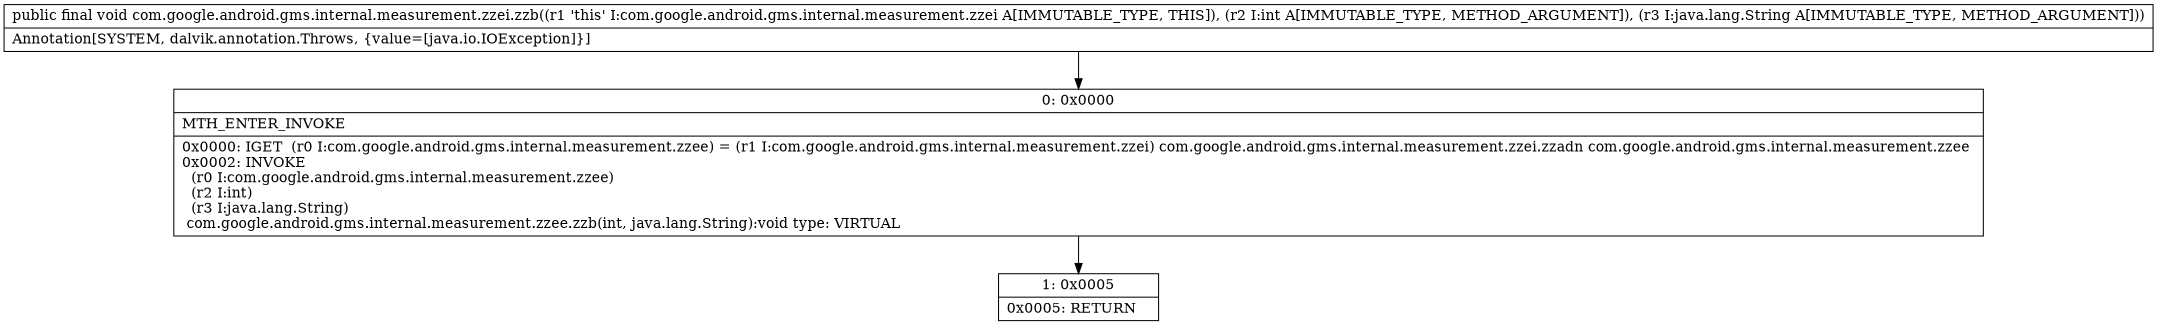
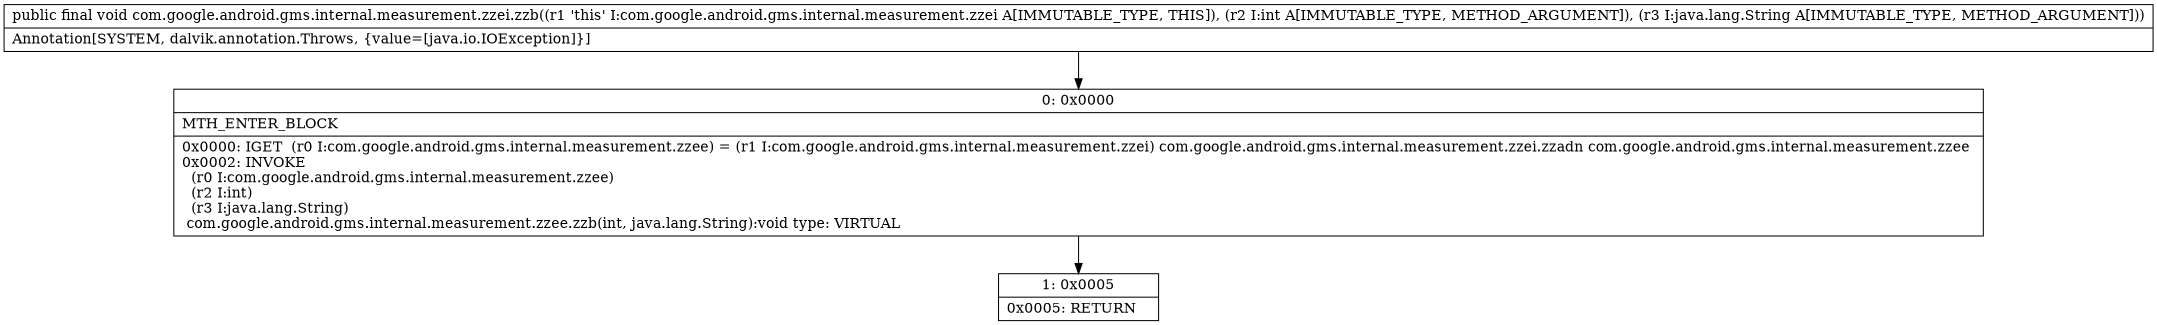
(264, 124) -> (260, 124)
